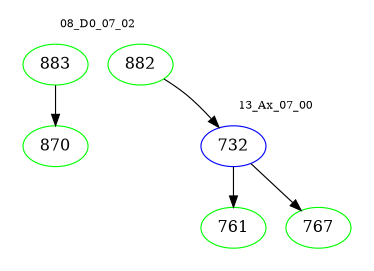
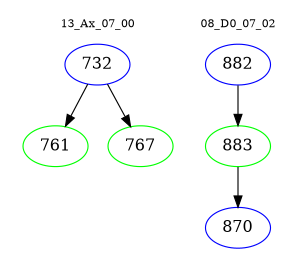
(141, 65) -> (238, 65)
(199, 106) -> (238, 100)
(56, 146) -> (238, 228)
